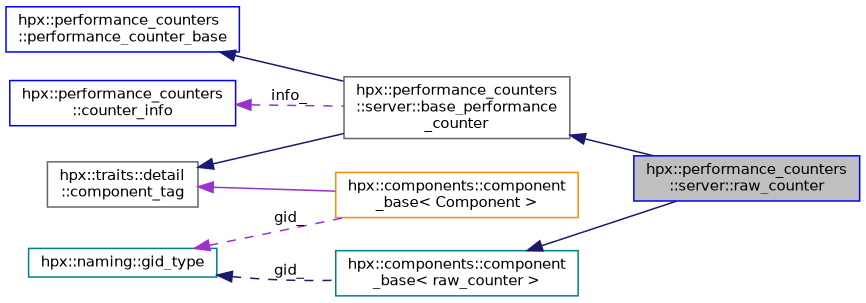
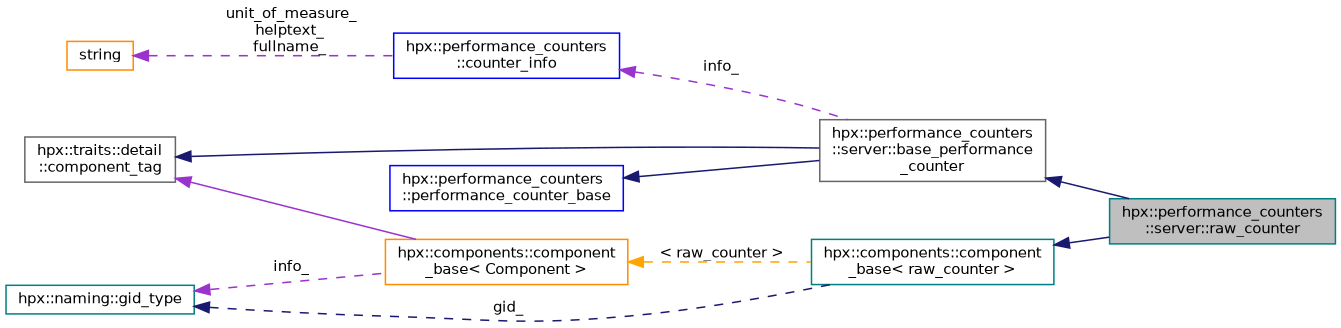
none -> (100, 56)
(747, 178) -> (1223, 221)
(288, 218) -> (290, 267)
none -> (727, 262)
